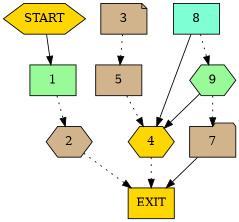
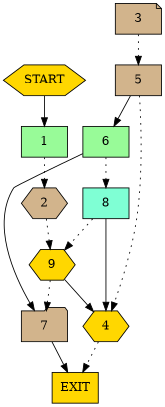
(213, 80) -> (52, 265)
none -> (106, 142)
(104, 168) -> (48, 230)
